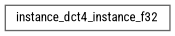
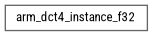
(88, 18) -> (76, 18)
